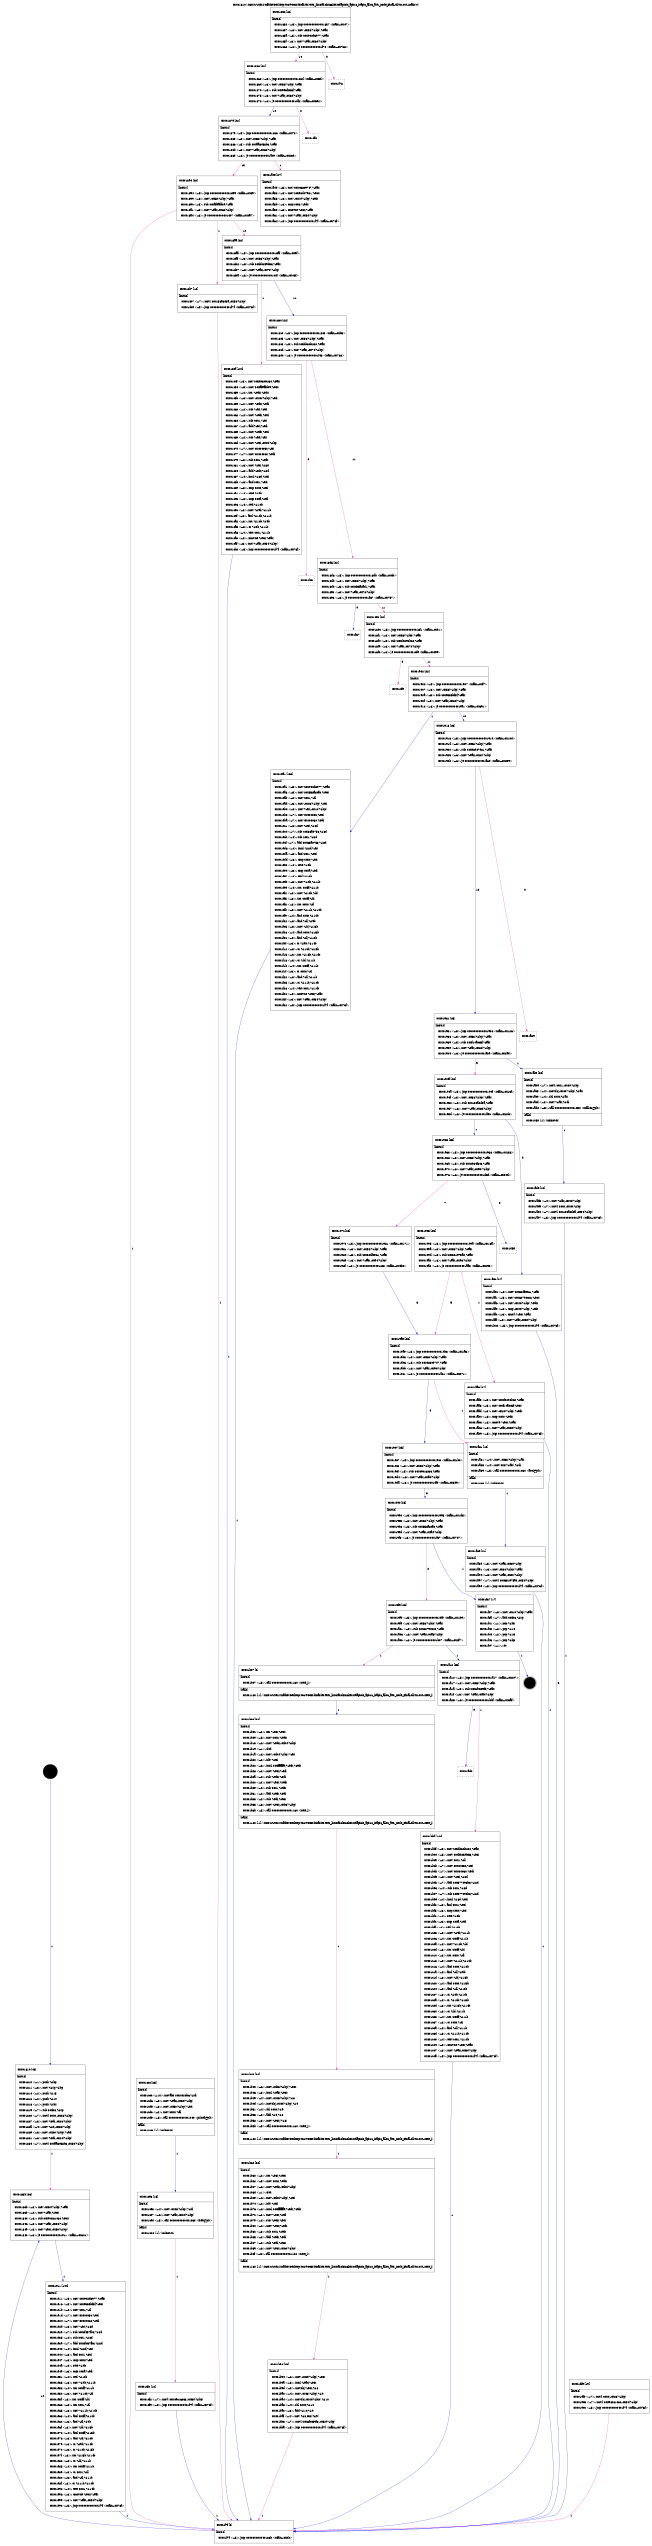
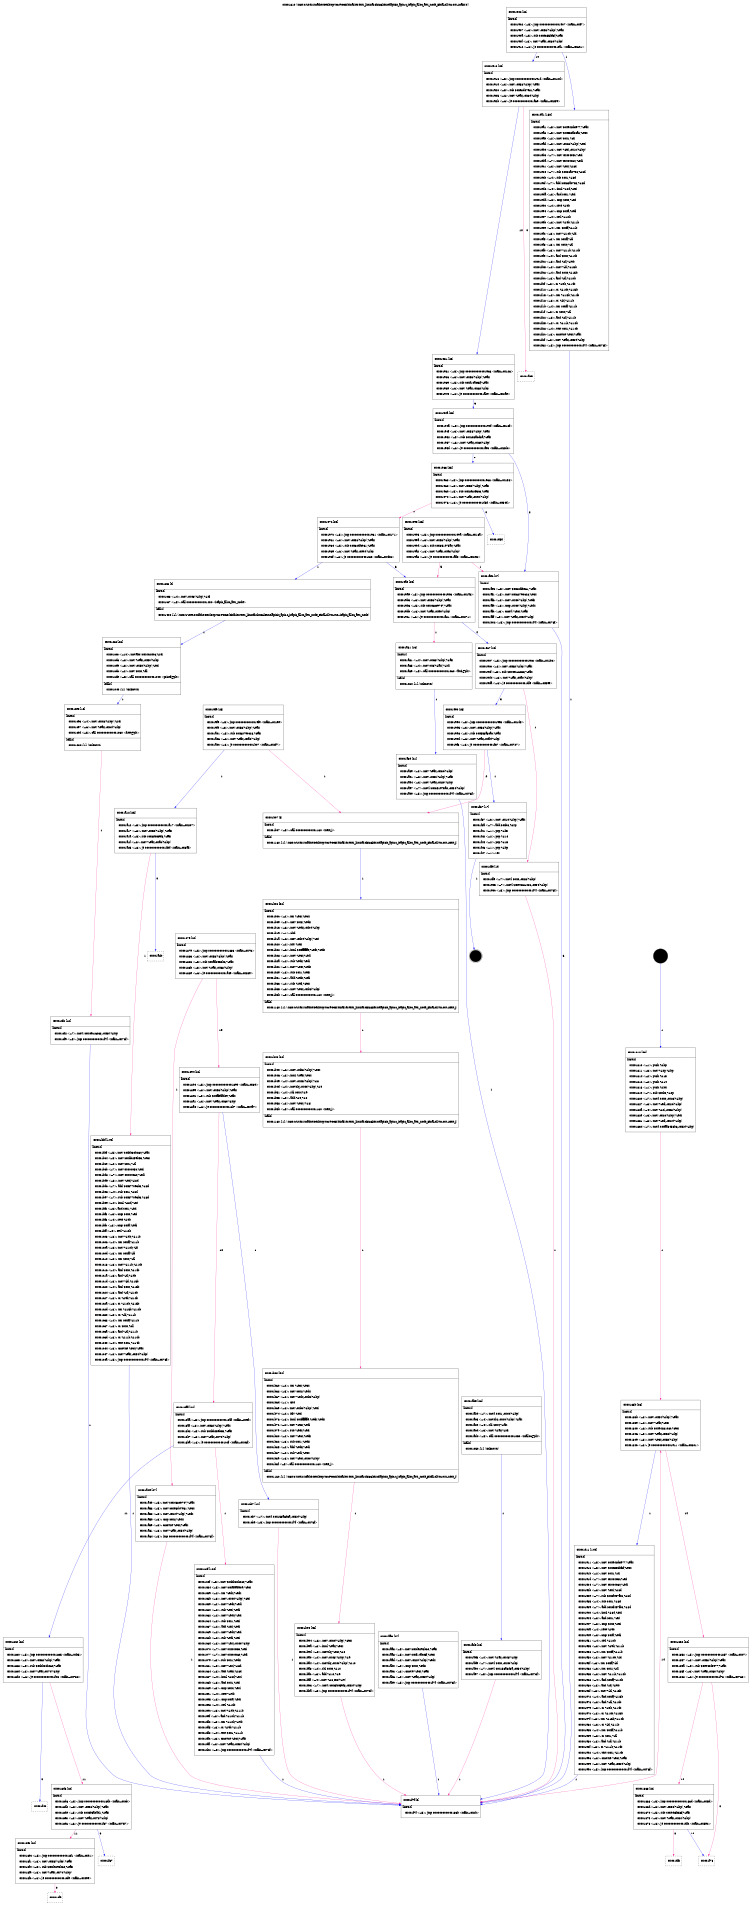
(272, 111) -> (695, 1842)
(217, 252) -> (248, 1305)
(306, 467) -> (41, 1741)
none -> (262, 600)
(426, 661) -> none
none -> (536, 774)
(514, 1064) -> none
(475, 1066) -> (473, 403)
(476, 1327) -> (477, 566)
(131, 1390) -> (181, 1762)
none -> (684, 1543)
(426, 1571) -> (477, 799)
(564, 2001) -> (475, 1738)
(14, 2465) -> (659, 1703)
